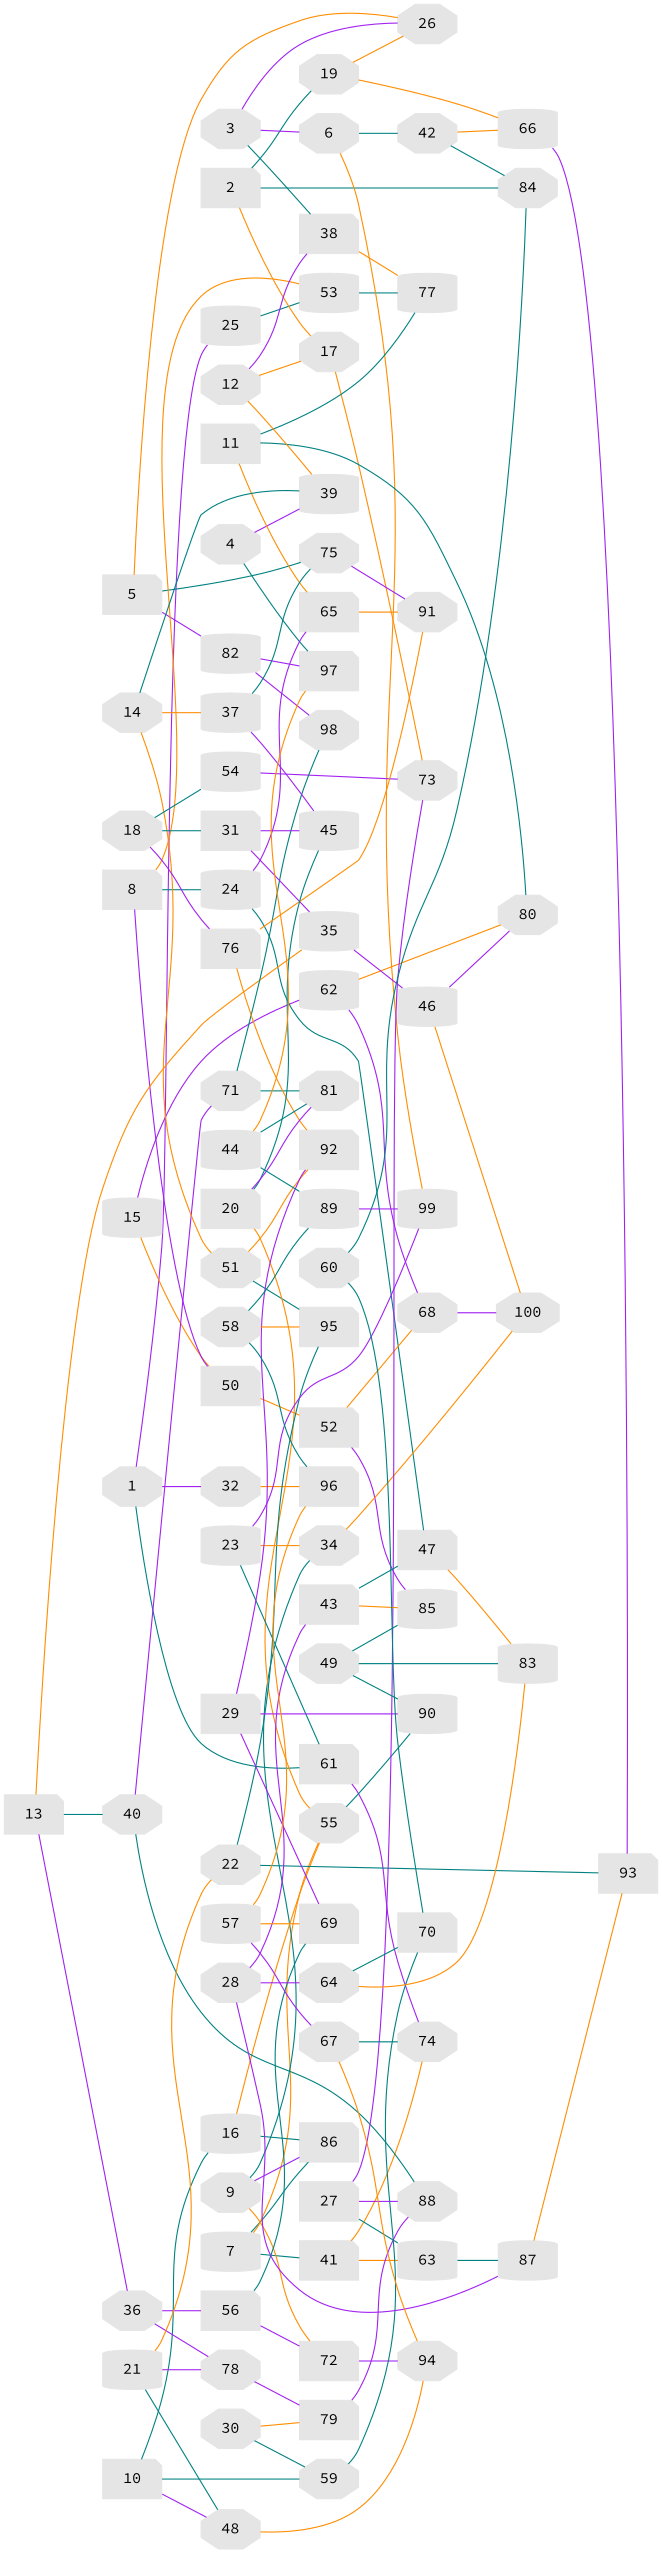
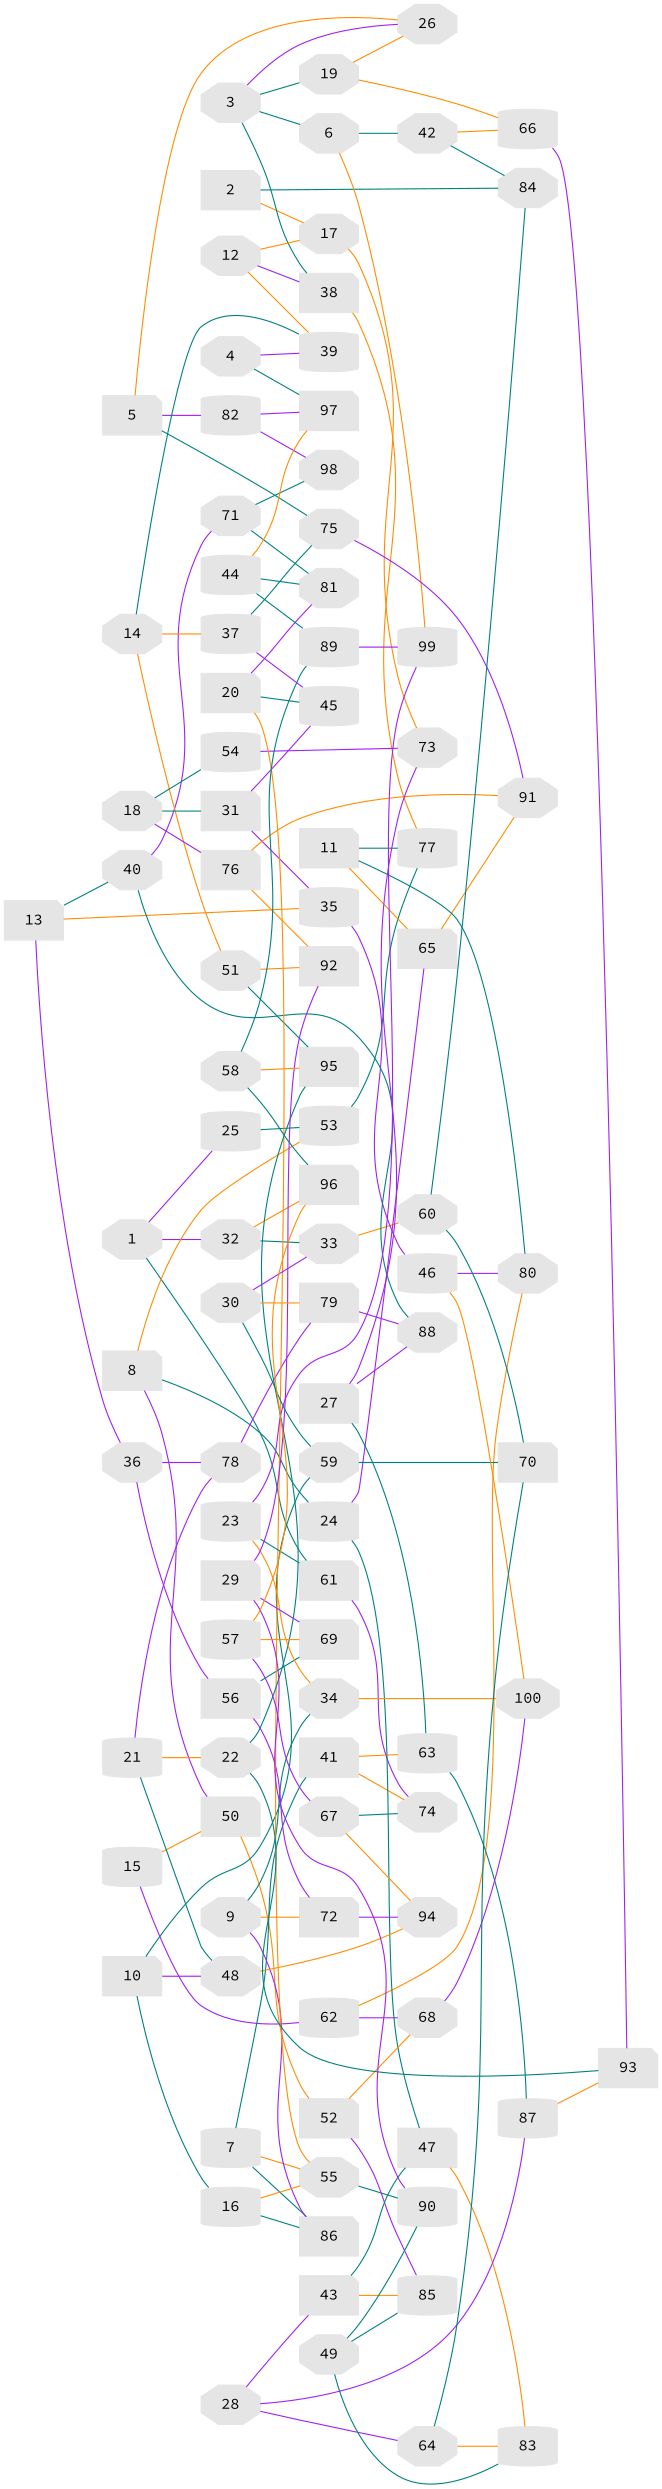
(285, 123) -> (280, 89)
(272, 131) -> (280, 118)
none -> (329, 1244)
